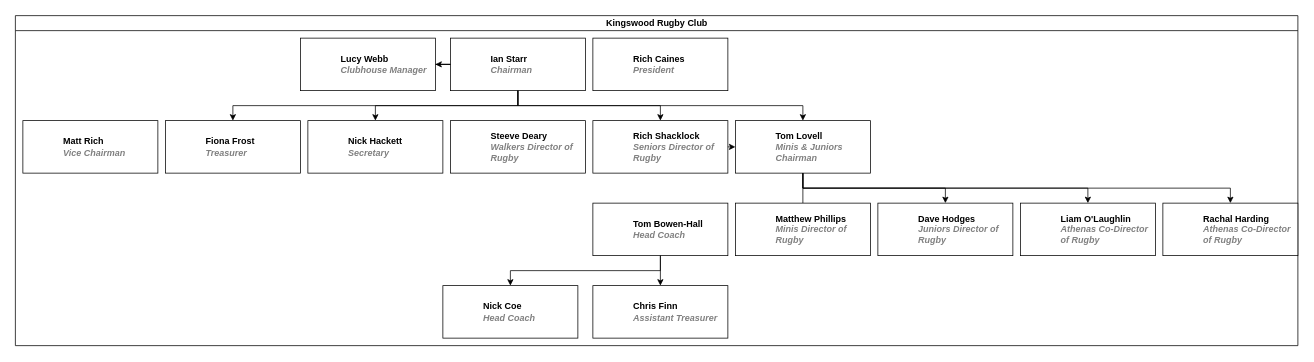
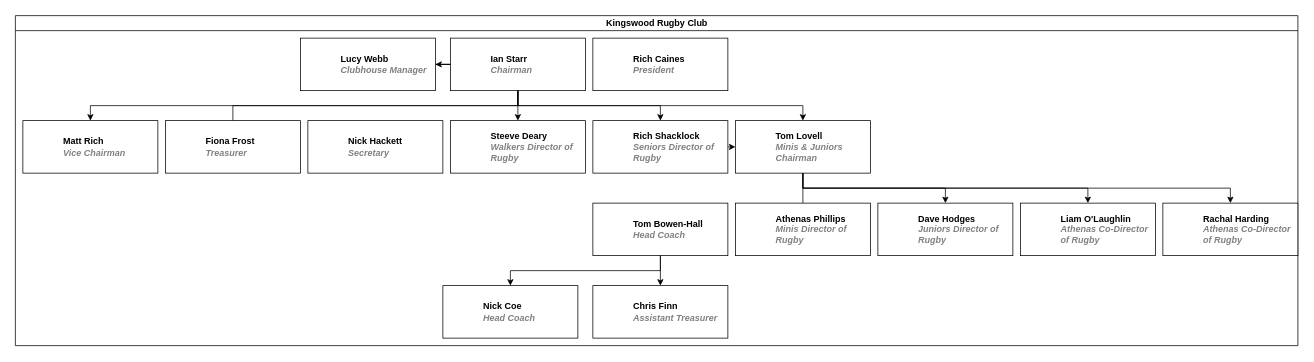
(233, 112) -> (233, 113)
(375, 112) -> (155, 105)
none -> (518, 114)
(823, 229) -> (823, 229)
